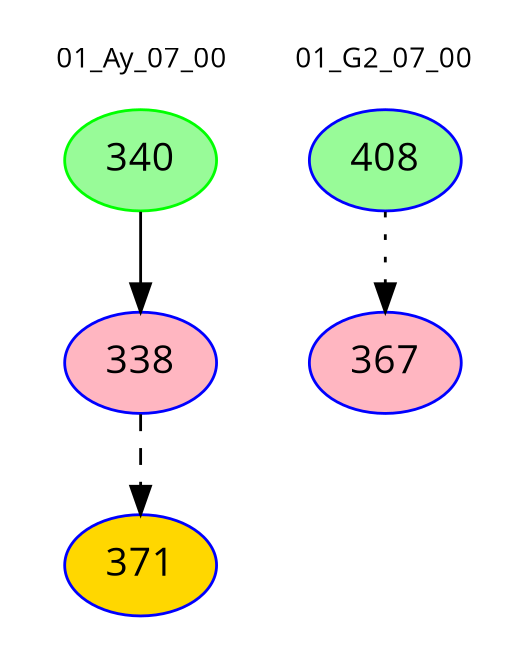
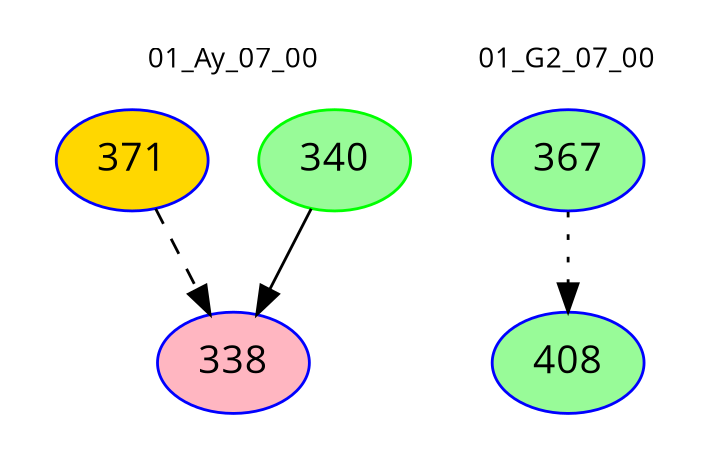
(385, 248) -> (568, 248)
(385, 363) -> (568, 160)
(141, 450) -> (176, 249)
